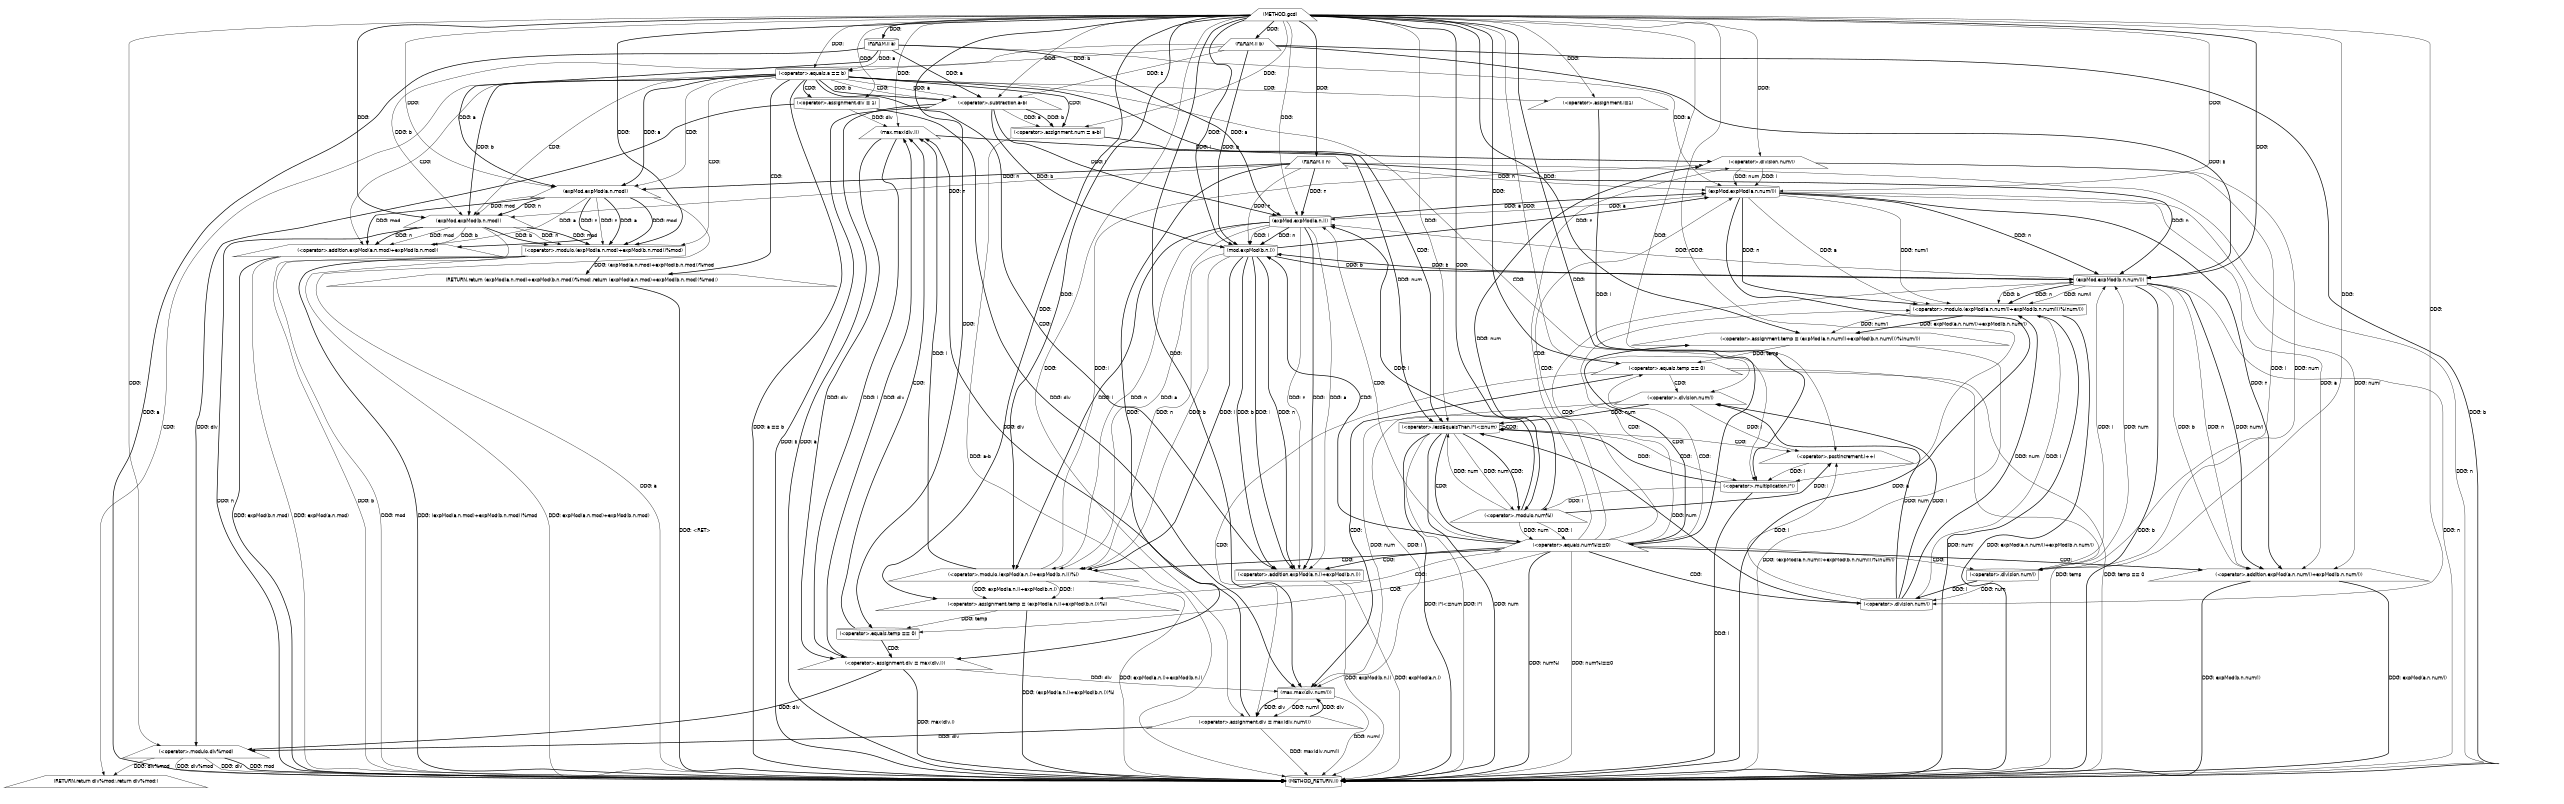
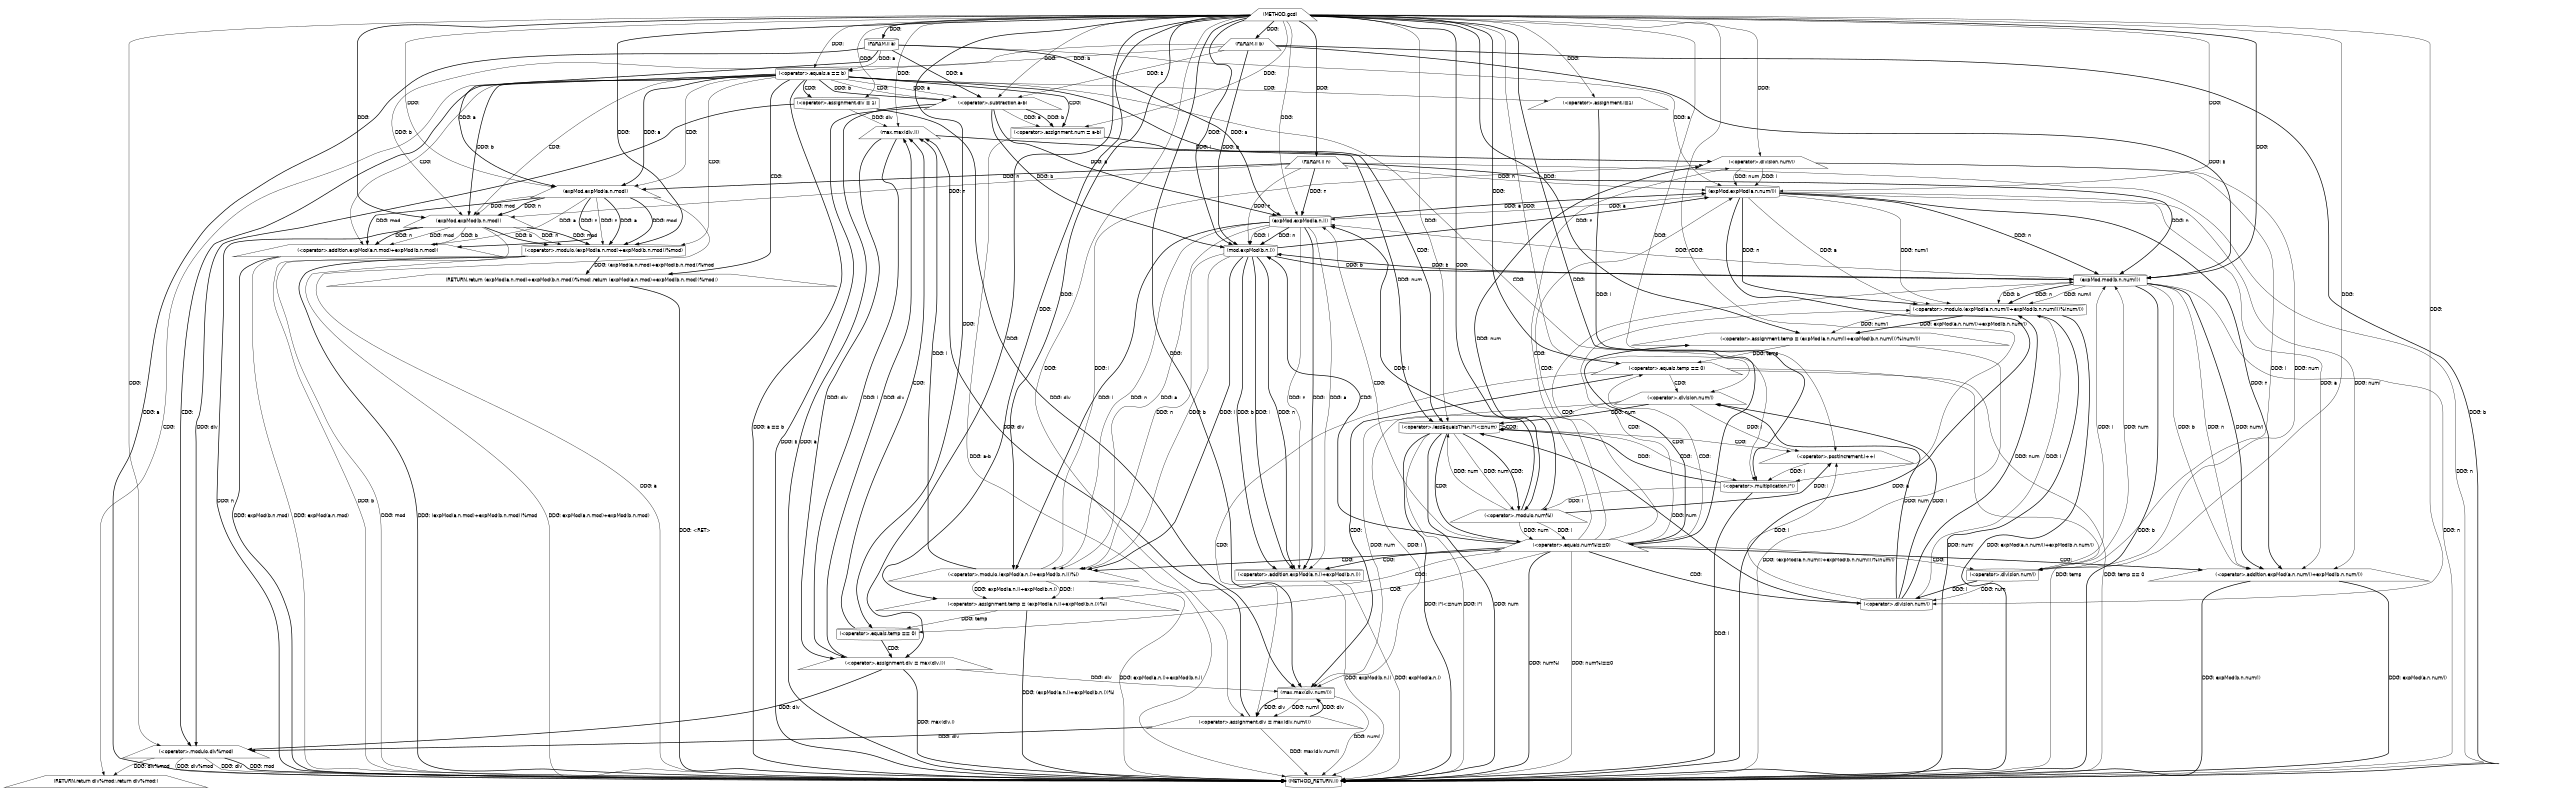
(1099, 162) -> (1099, 162)
(2110, 280) -> (2110, 280)
(1027, 308) -> (264, 227)
(1134, 513) -> (1014, 290)
